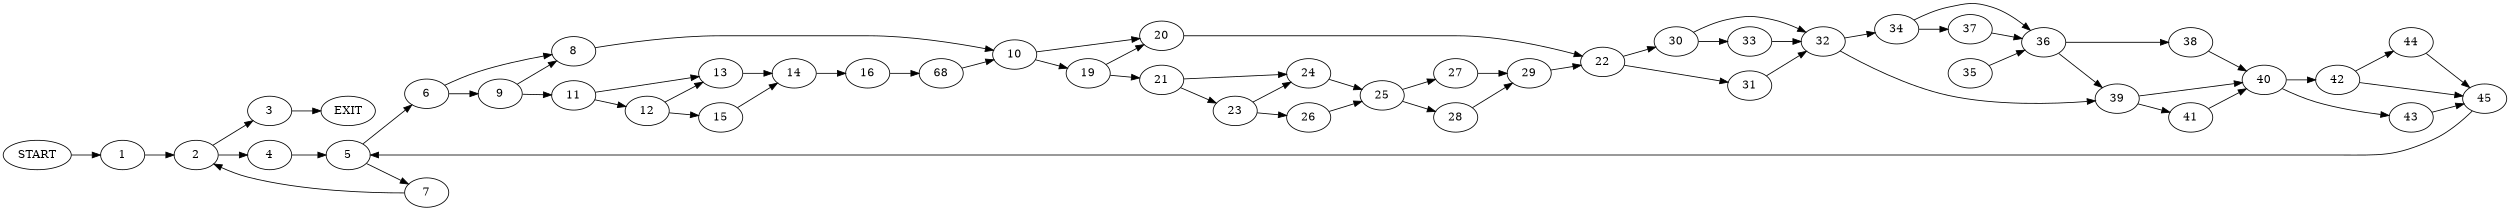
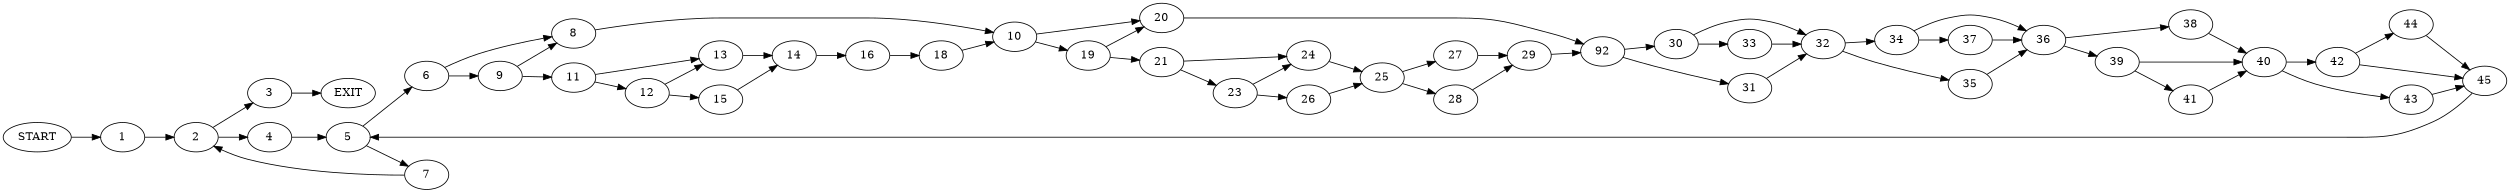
(1603, 62) -> (1603, 51)
(941, 73) -> (941, 56)
(1959, 97) -> (1891, 67)
